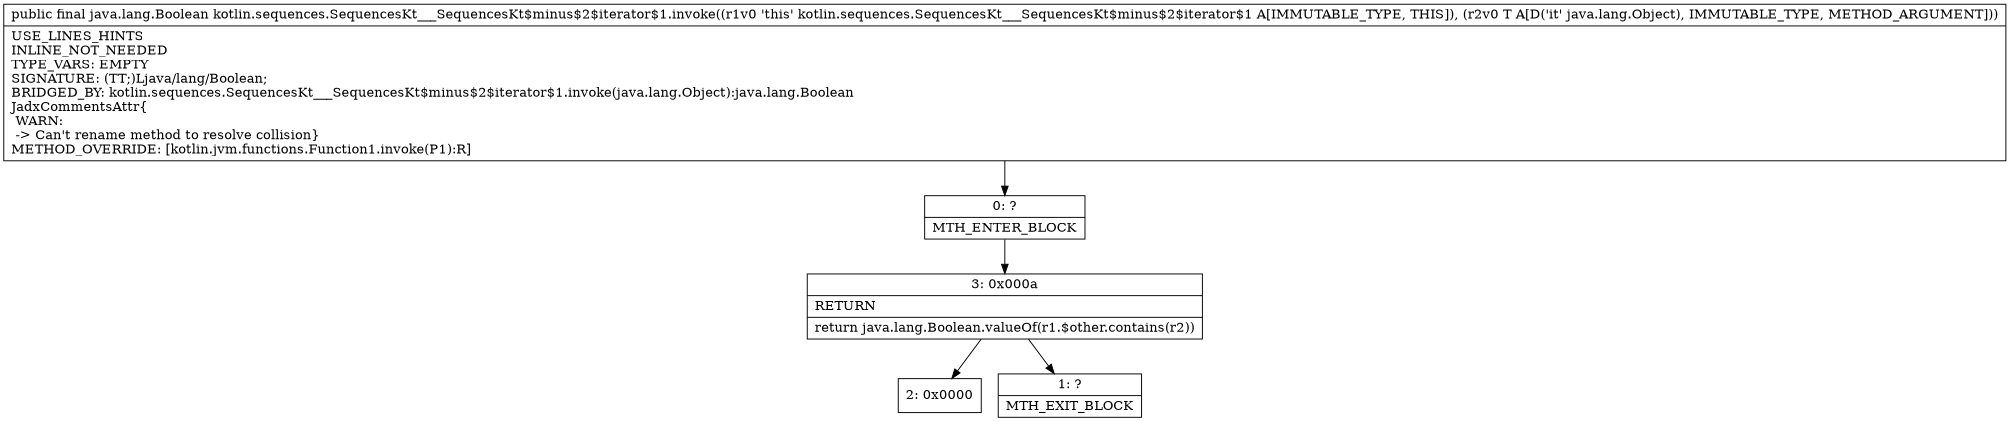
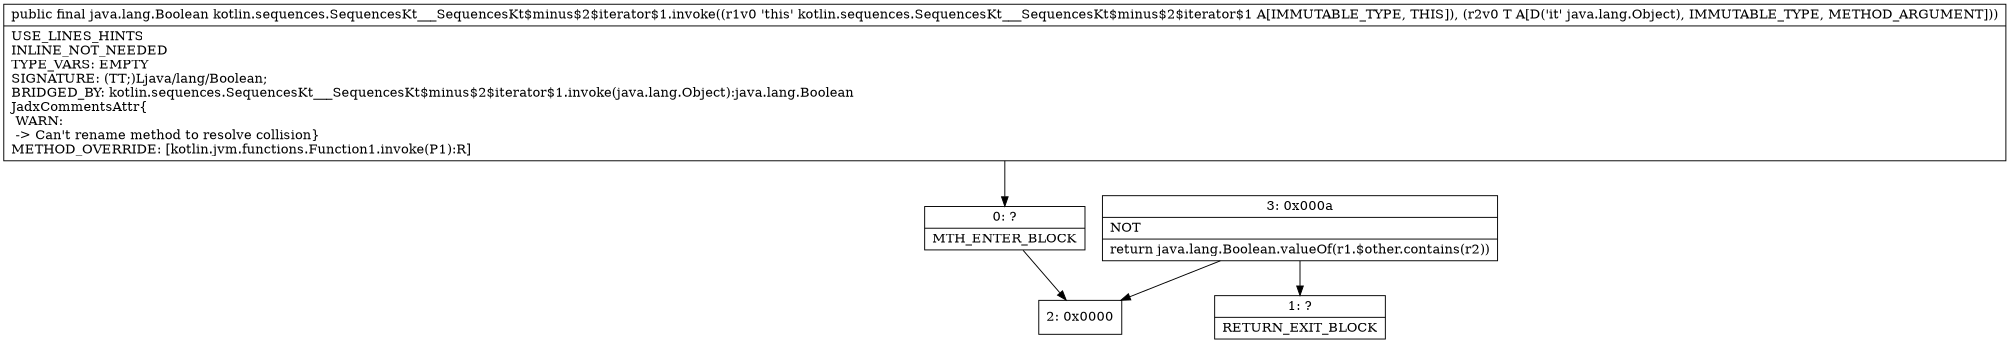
(1005, 252) -> (1041, 272)
(845, 306) -> (1126, 228)
(1070, 406) -> (1300, 328)
